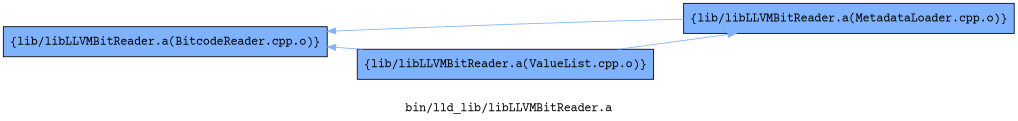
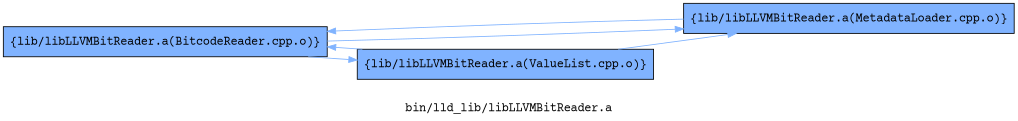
none -> (501, 36)
none -> (328, 58)
